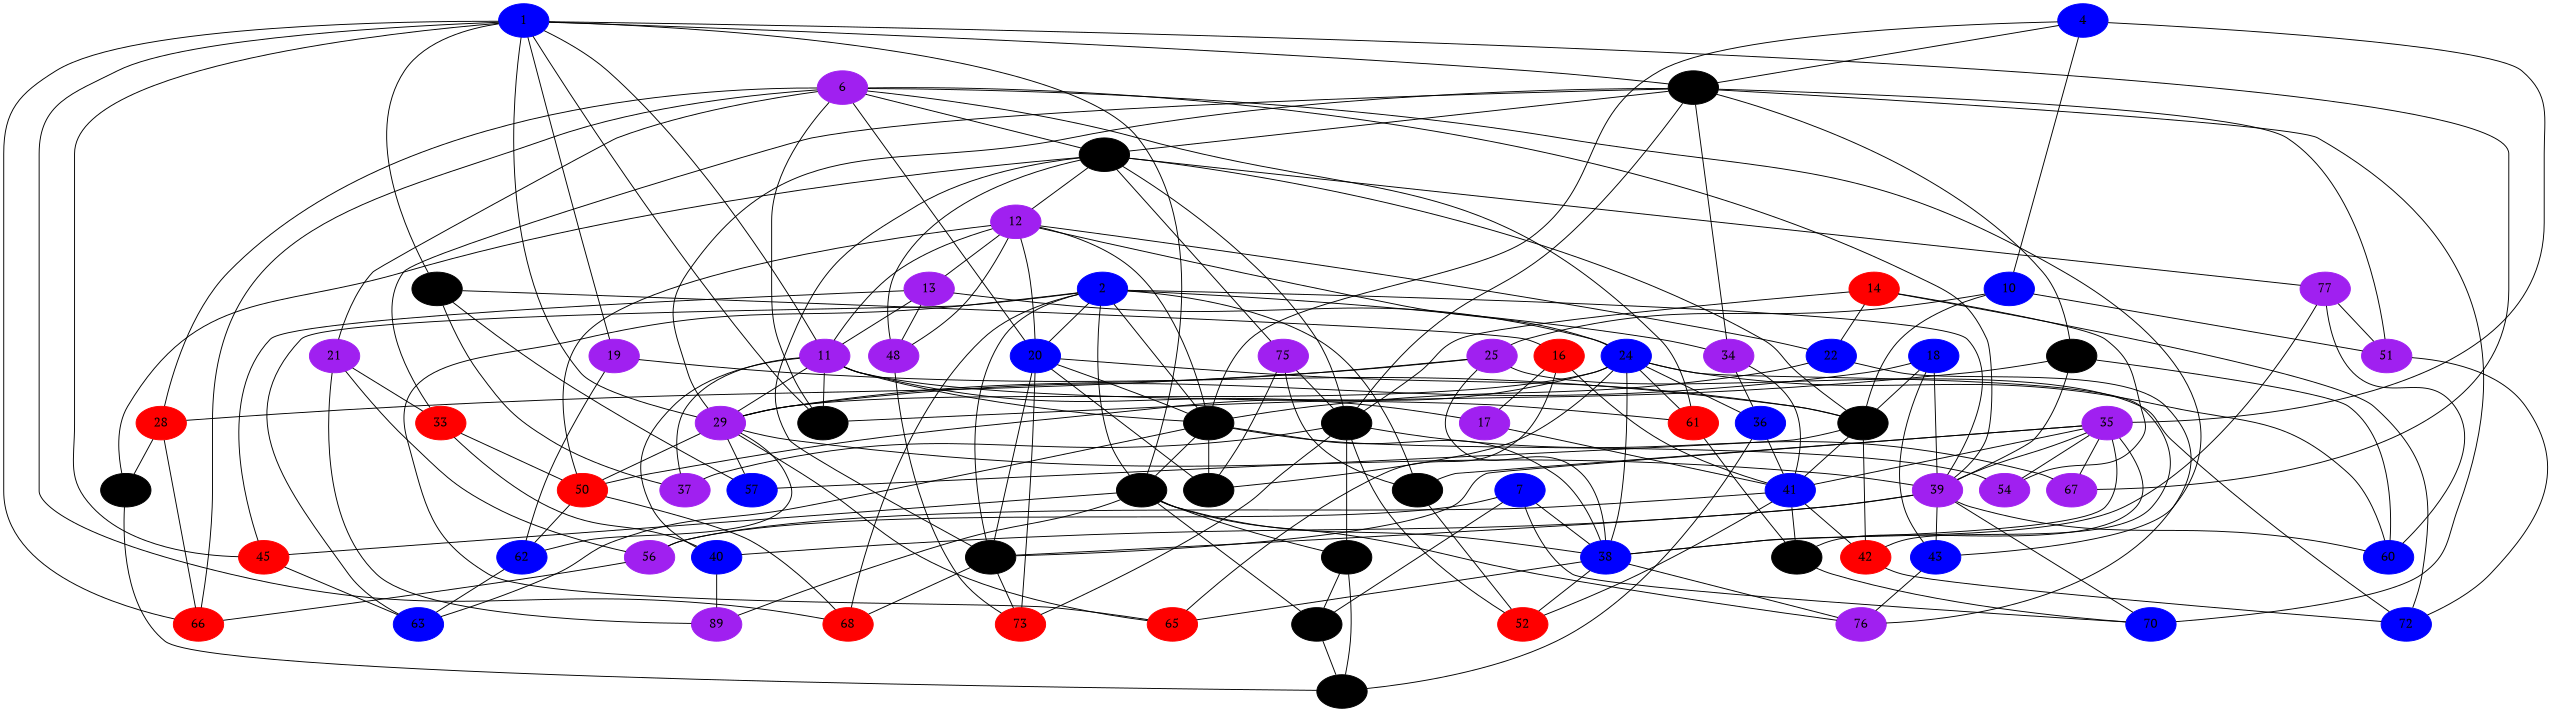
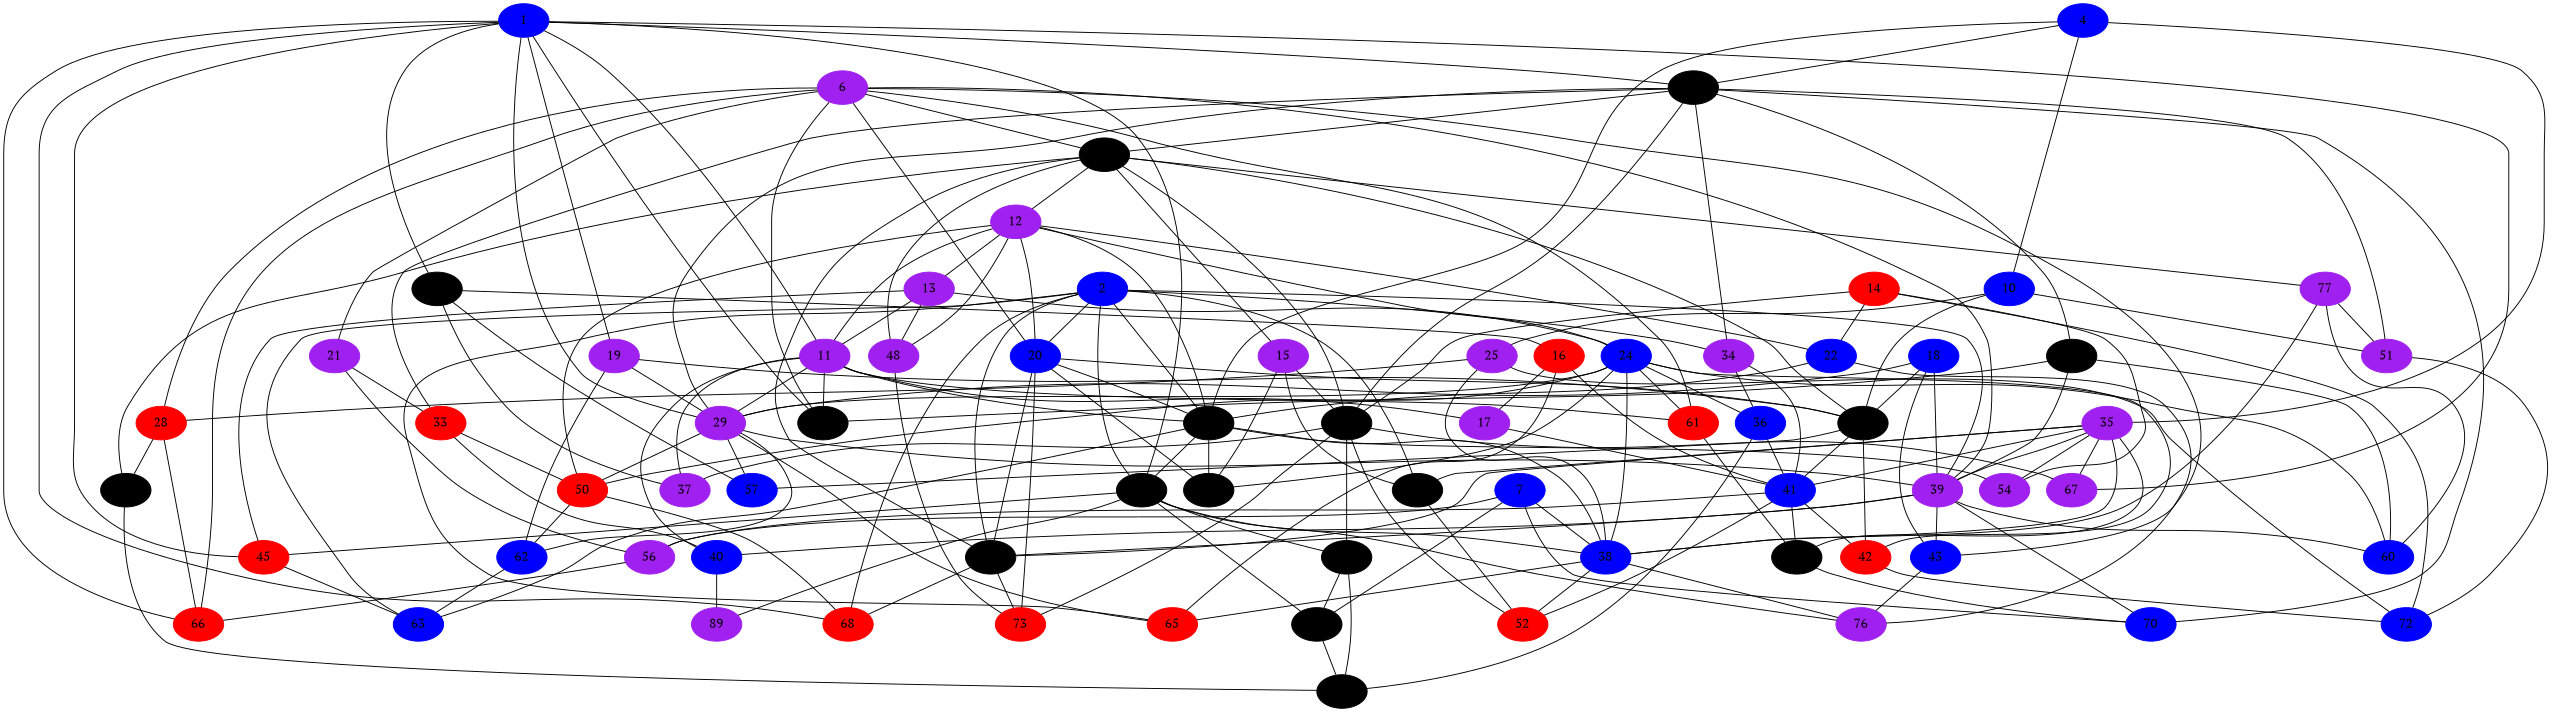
(1283, 356) -> (1283, 356)
(1104, 382) -> (667, 390)
(400, 589) -> none
